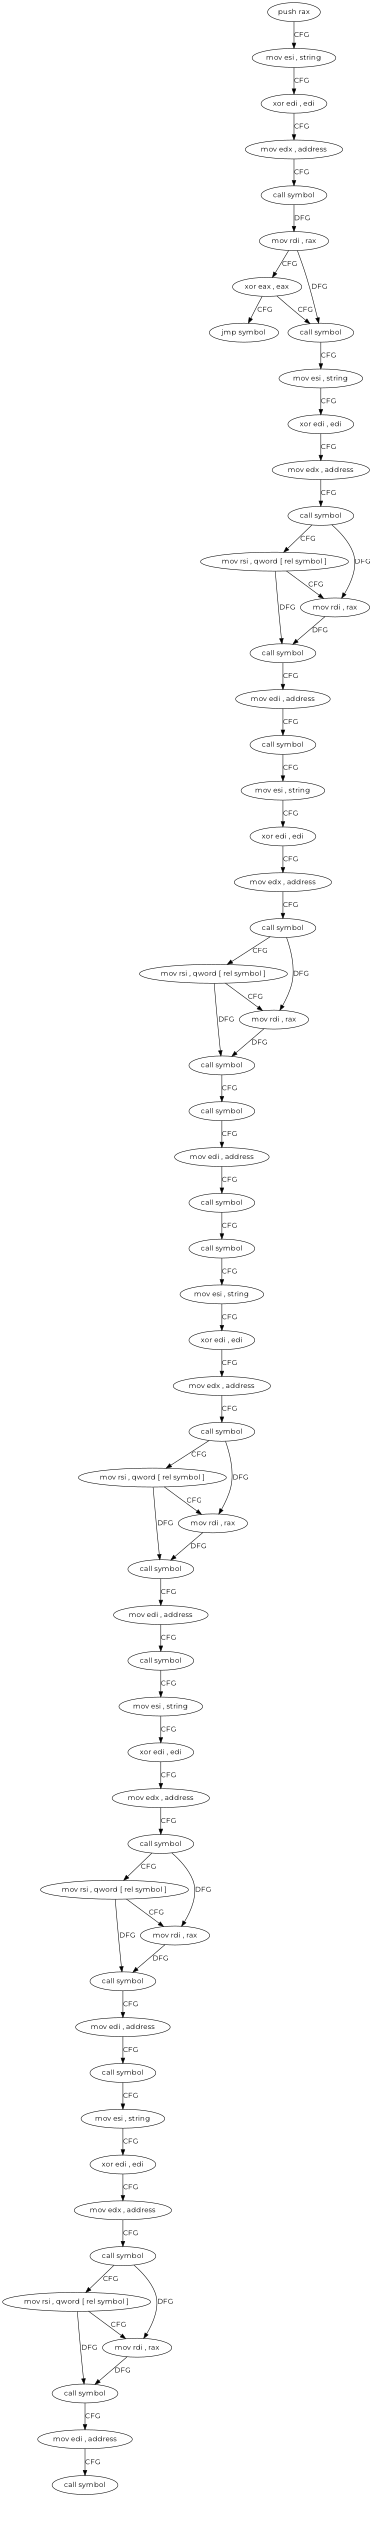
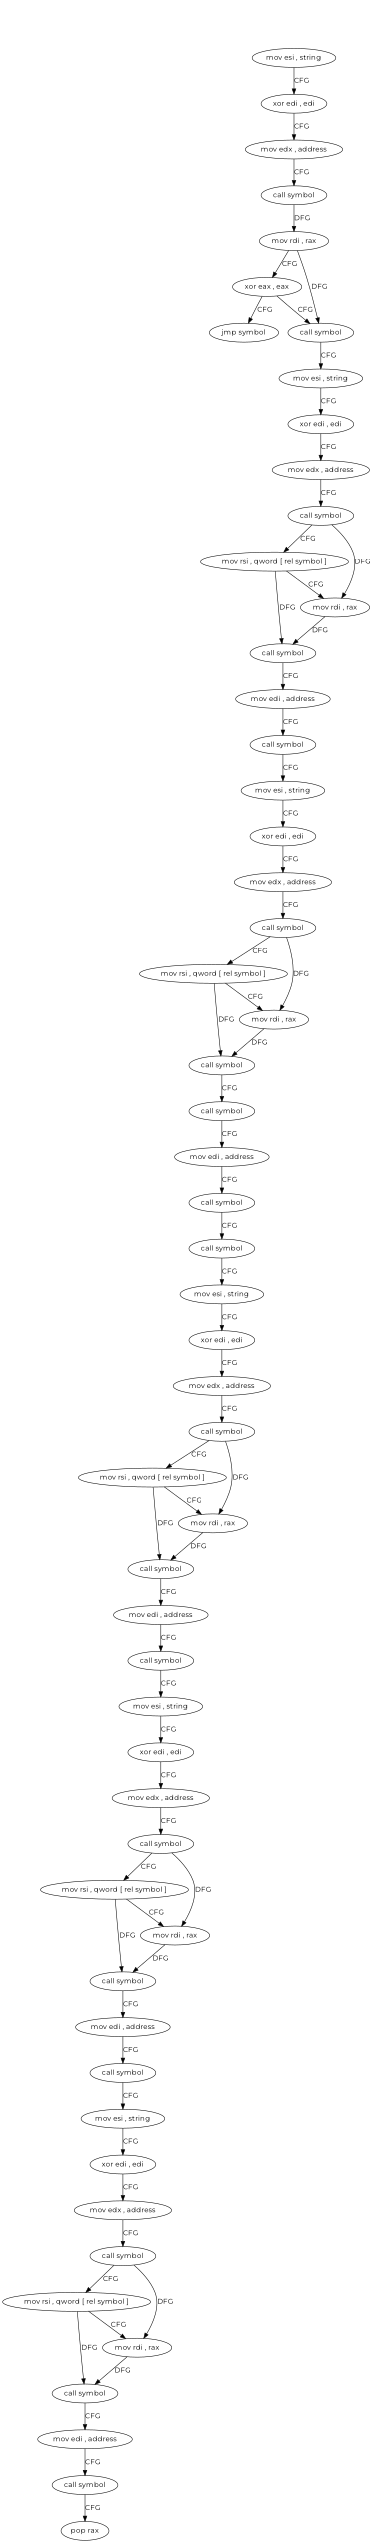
(294, 12) -> none
none -> (85, 2531)
